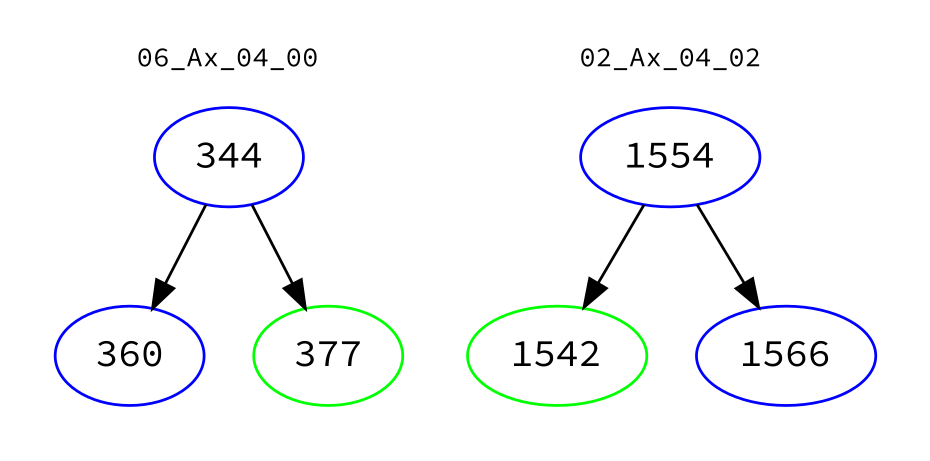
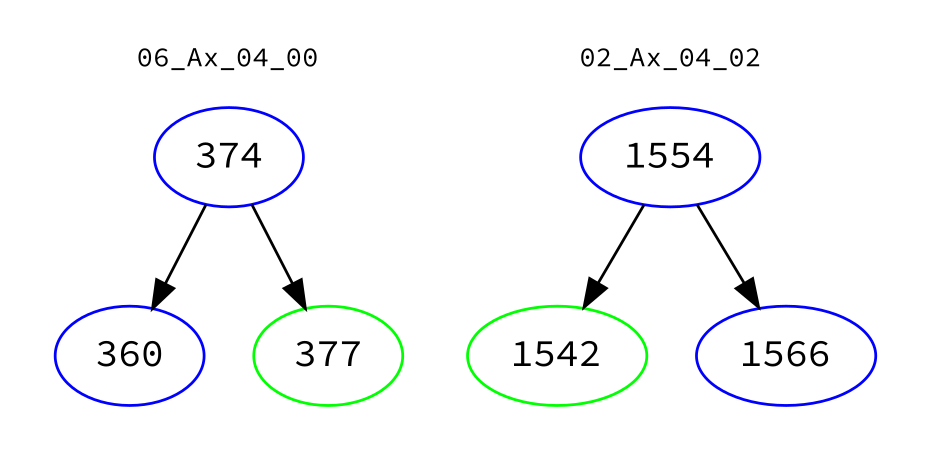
(229, 157) -> (229, 157)
